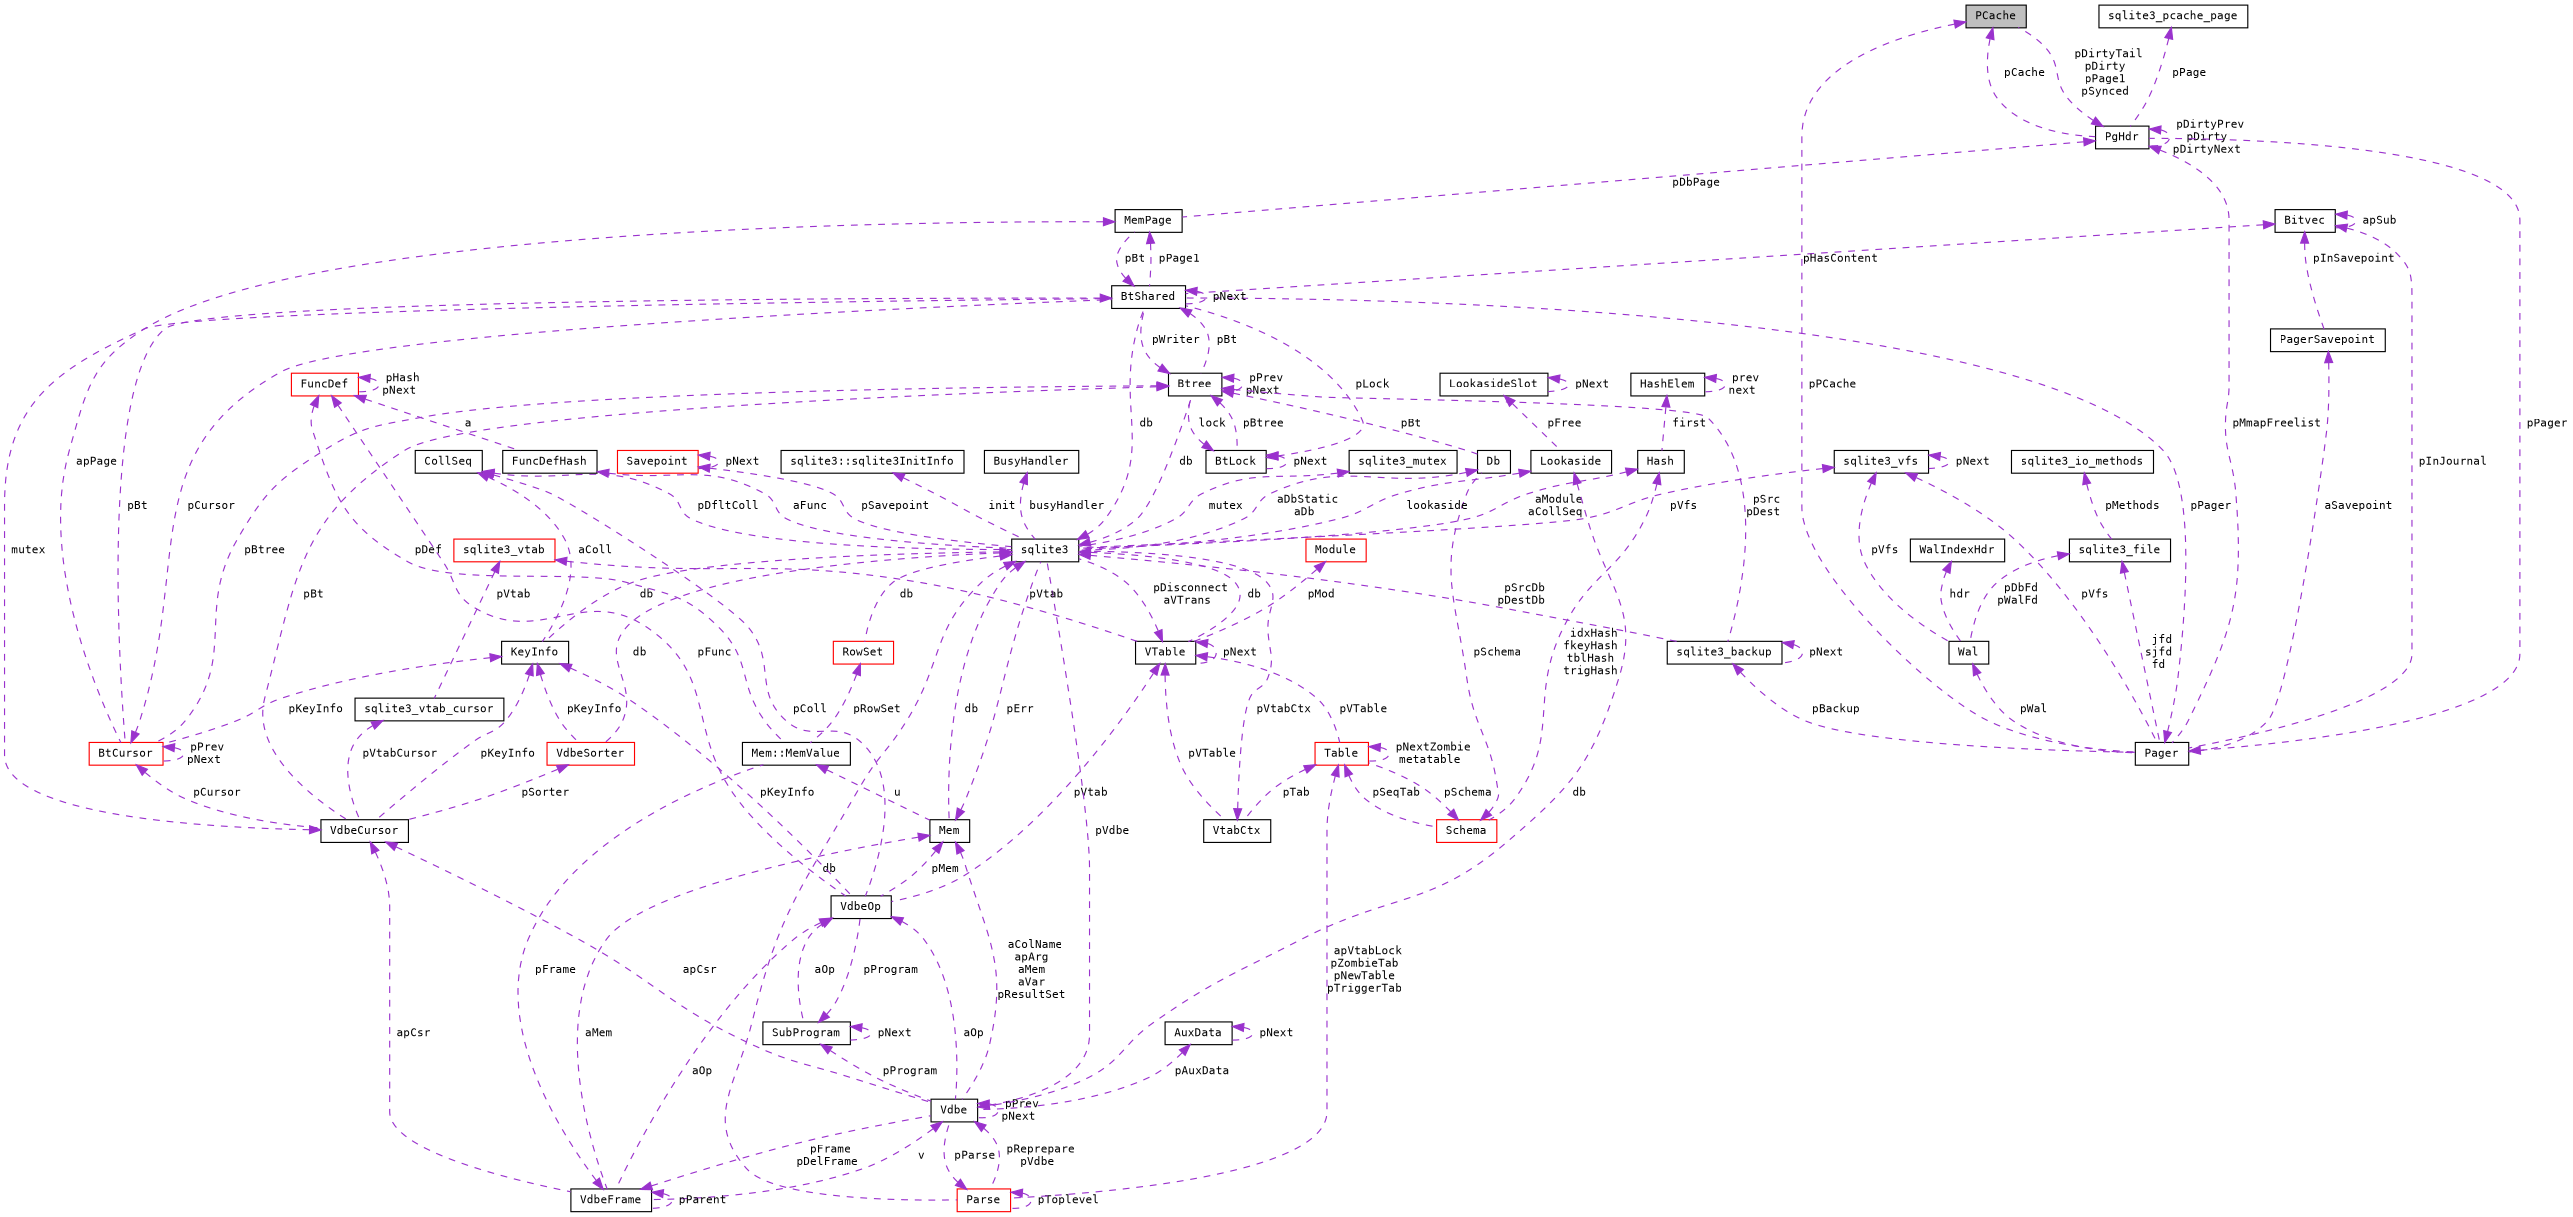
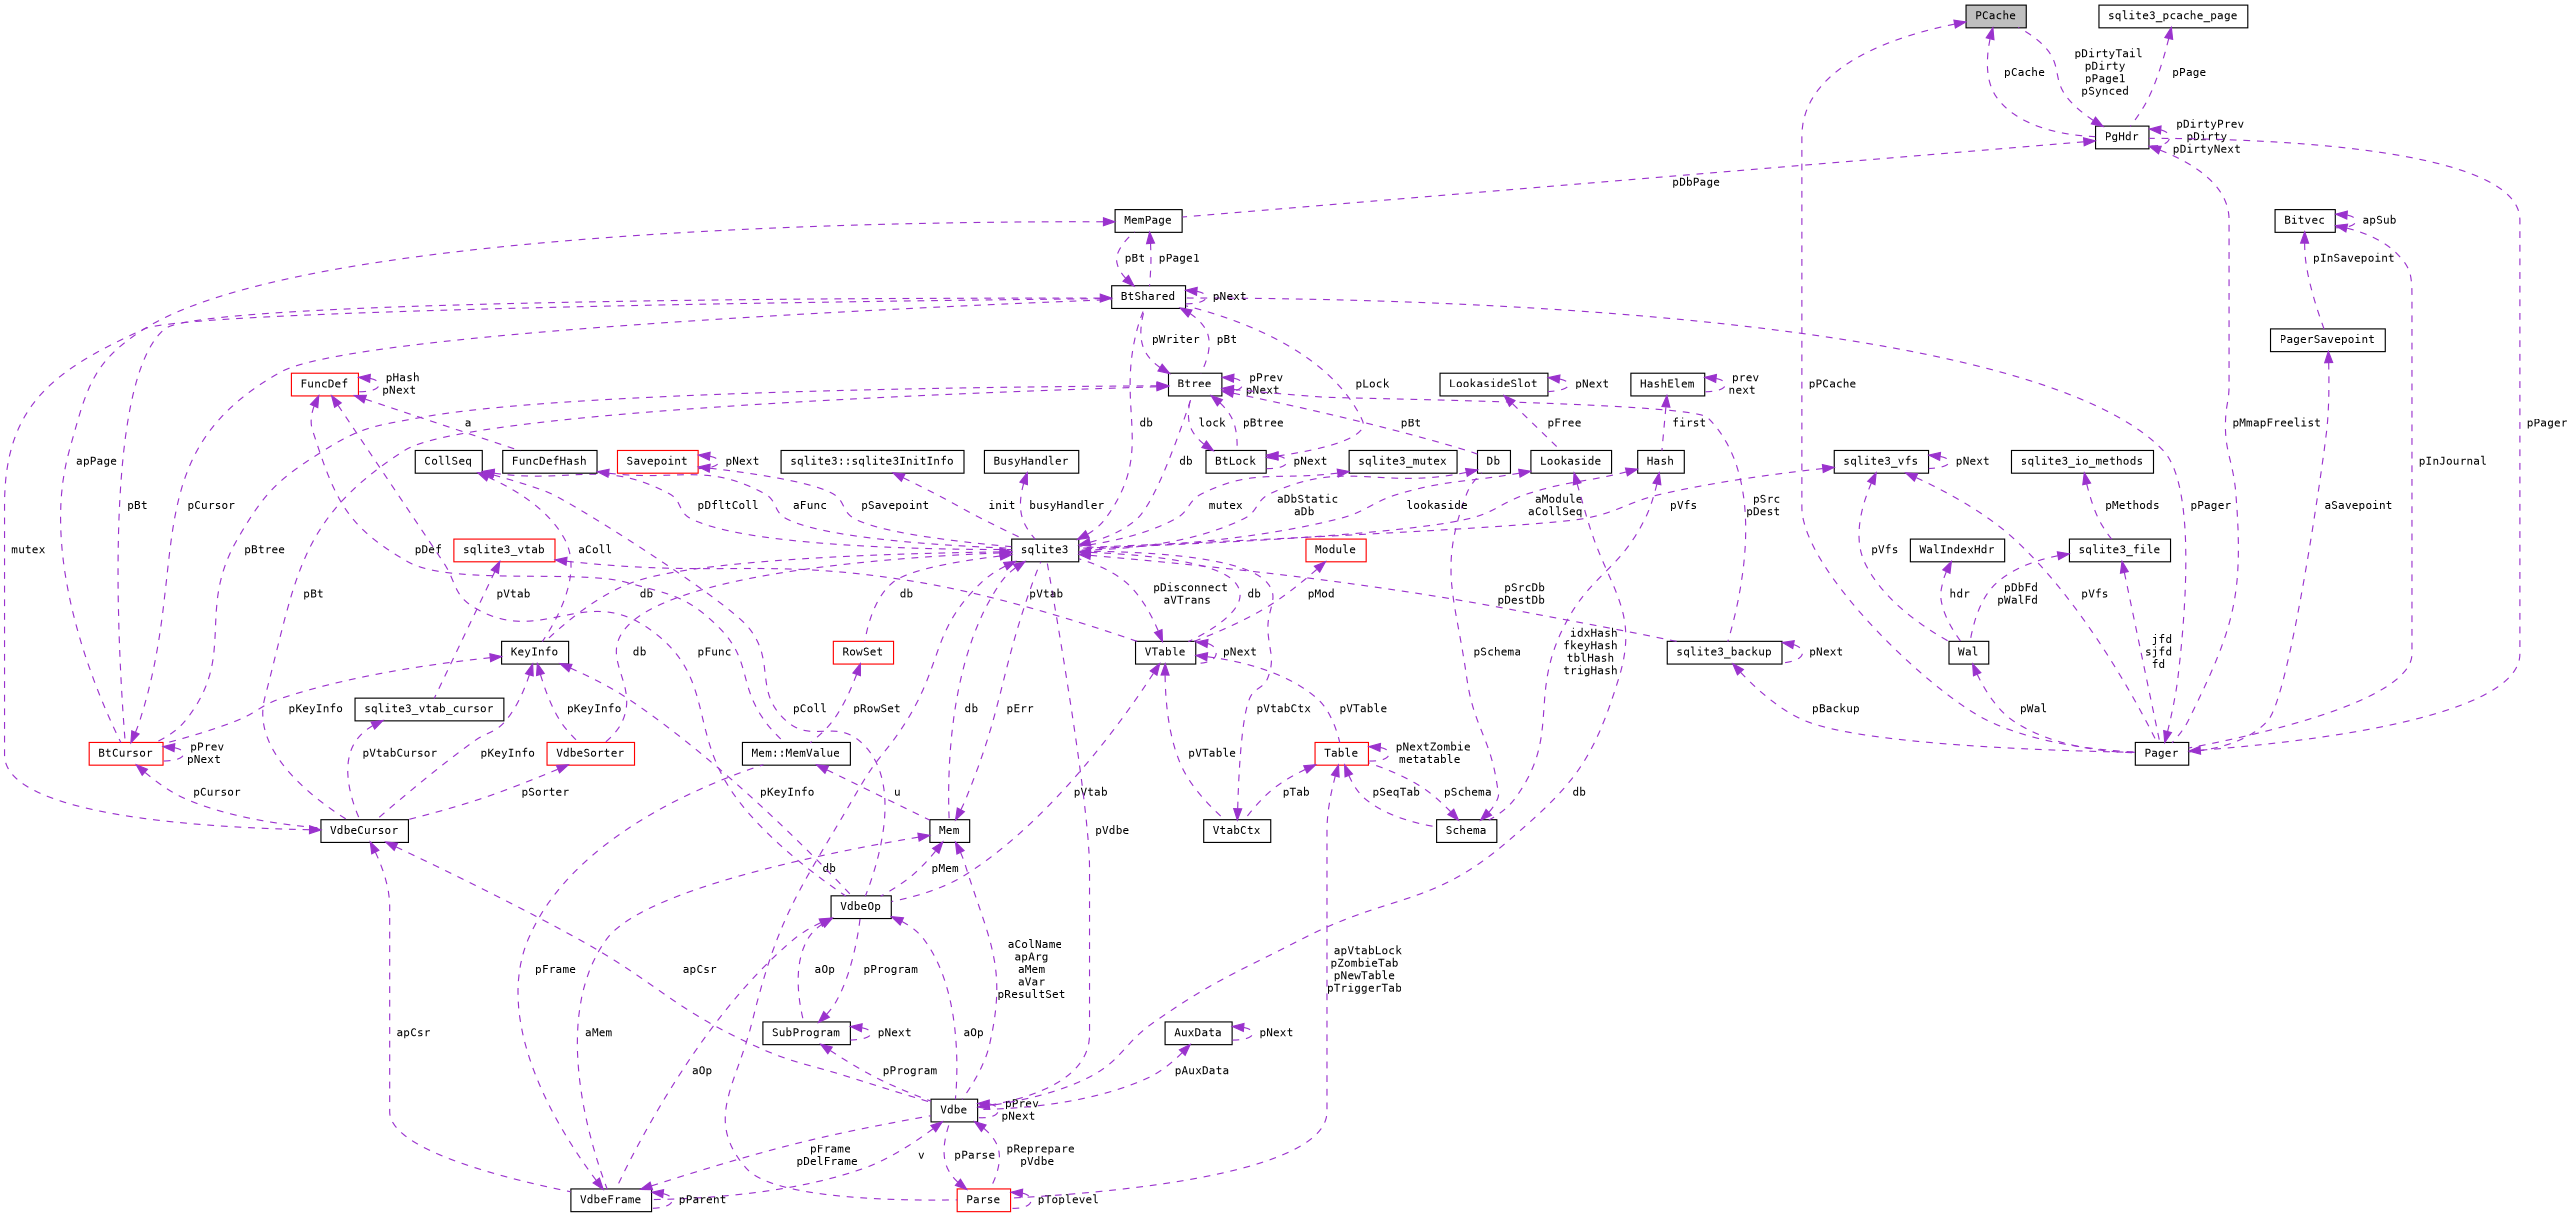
(1724, 259) -> none
(1467, 831) -> (1467, 831)
